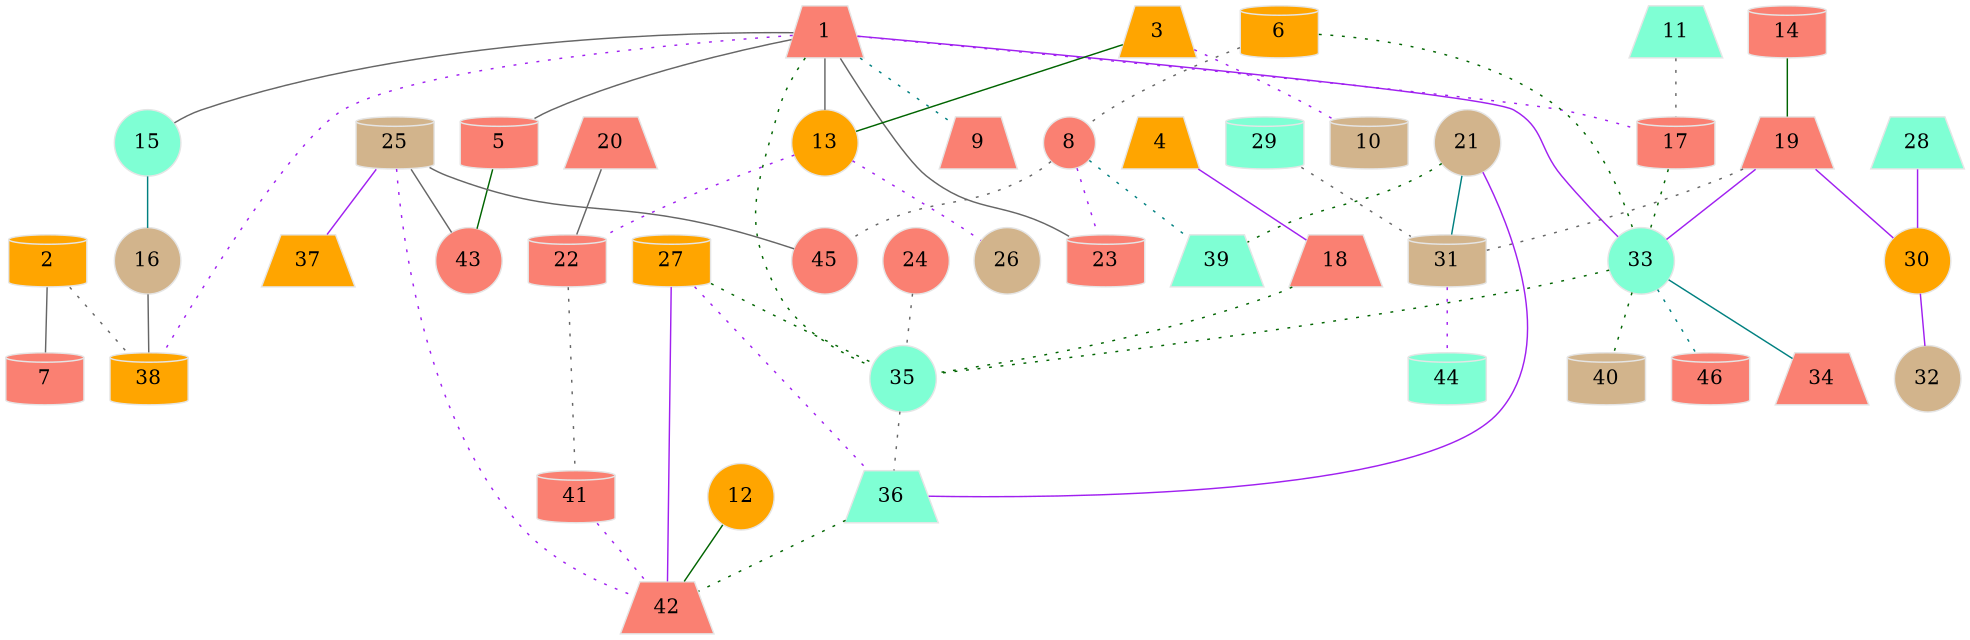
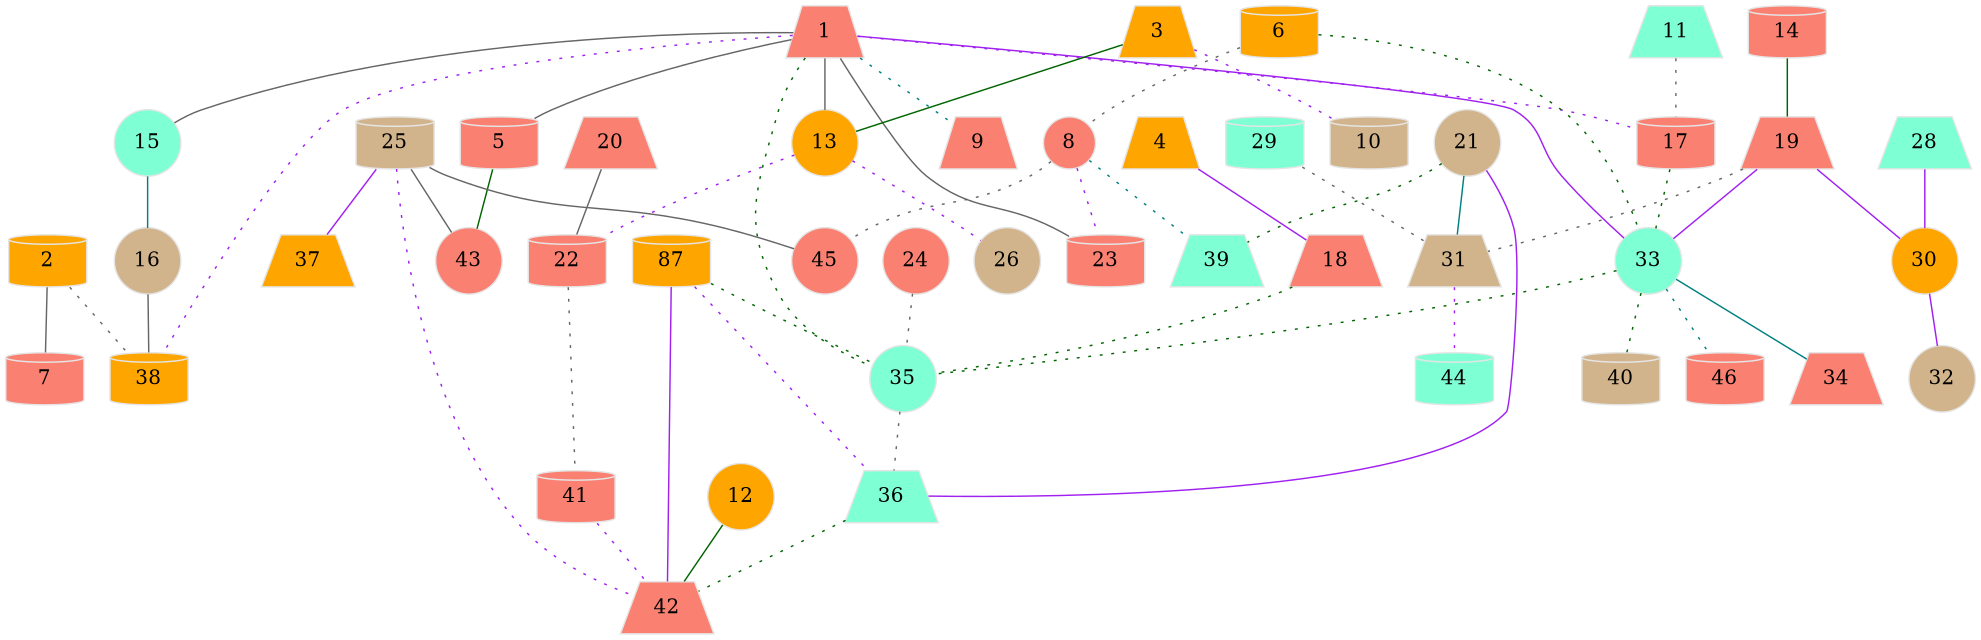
(672, 261) -> (672, 261)
(1447, 261) -> (1454, 261)
